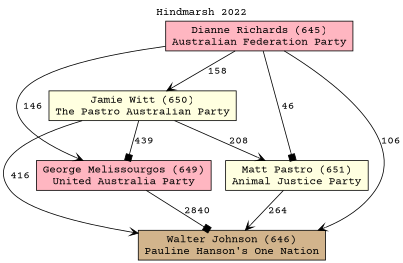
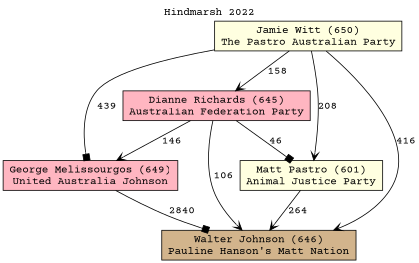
(204, 69) -> (266, 69)
(124, 175) -> (90, 175)
(297, 175) -> (311, 175)
(232, 245) -> (259, 245)
